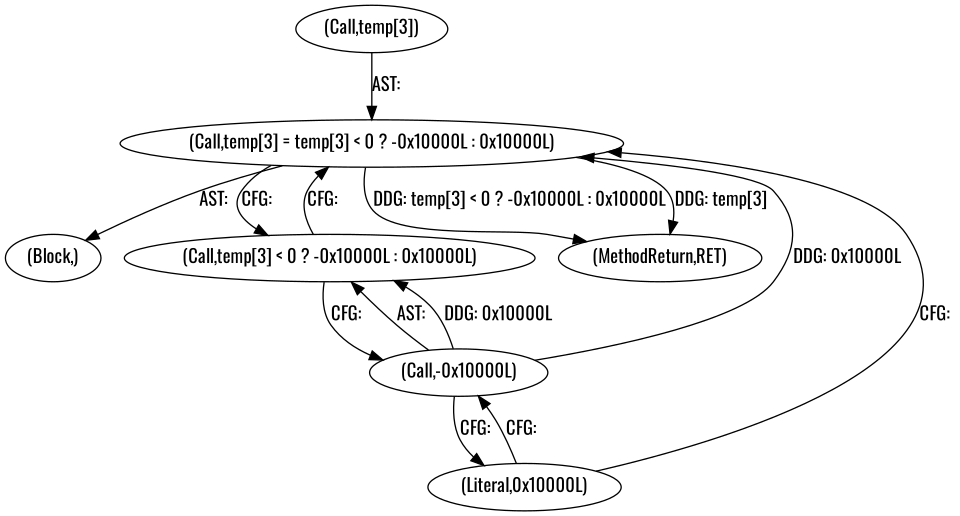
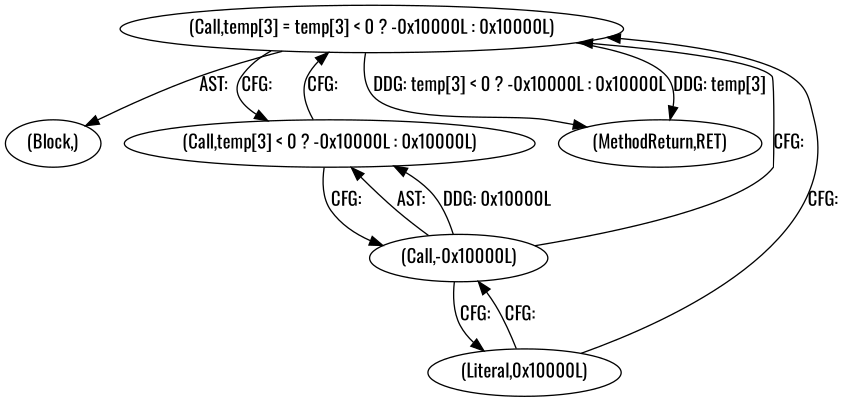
(372, 29) -> none
(847, 258) -> (791, 144)
